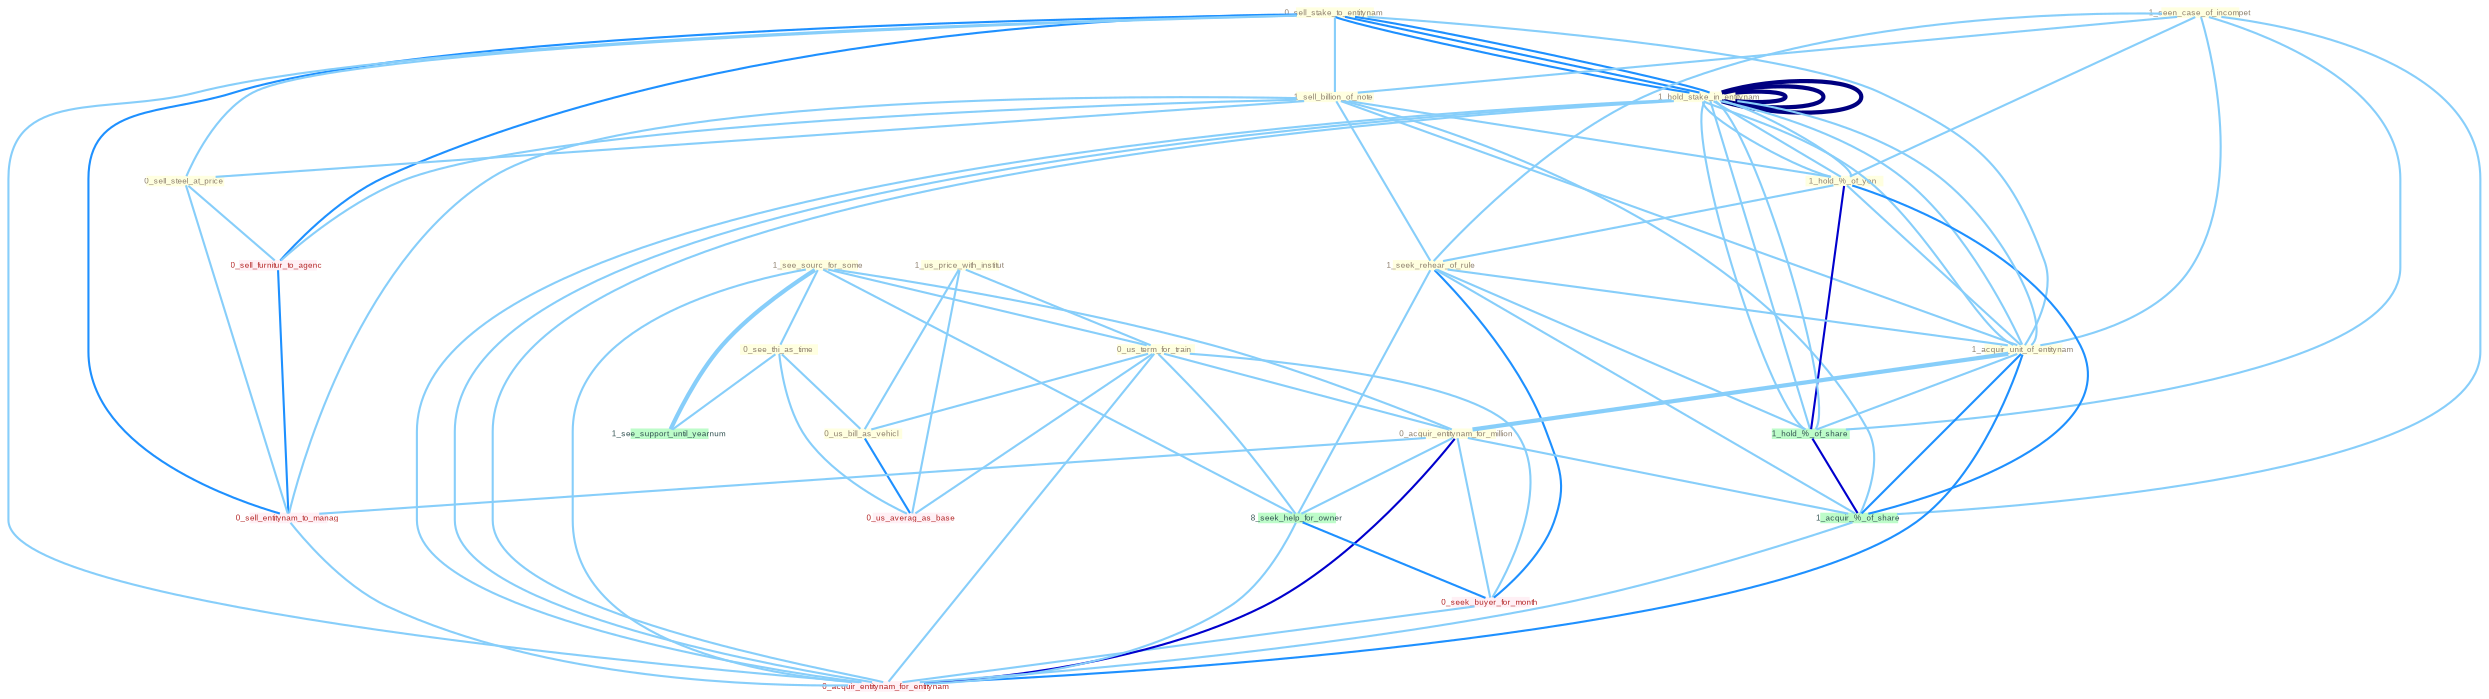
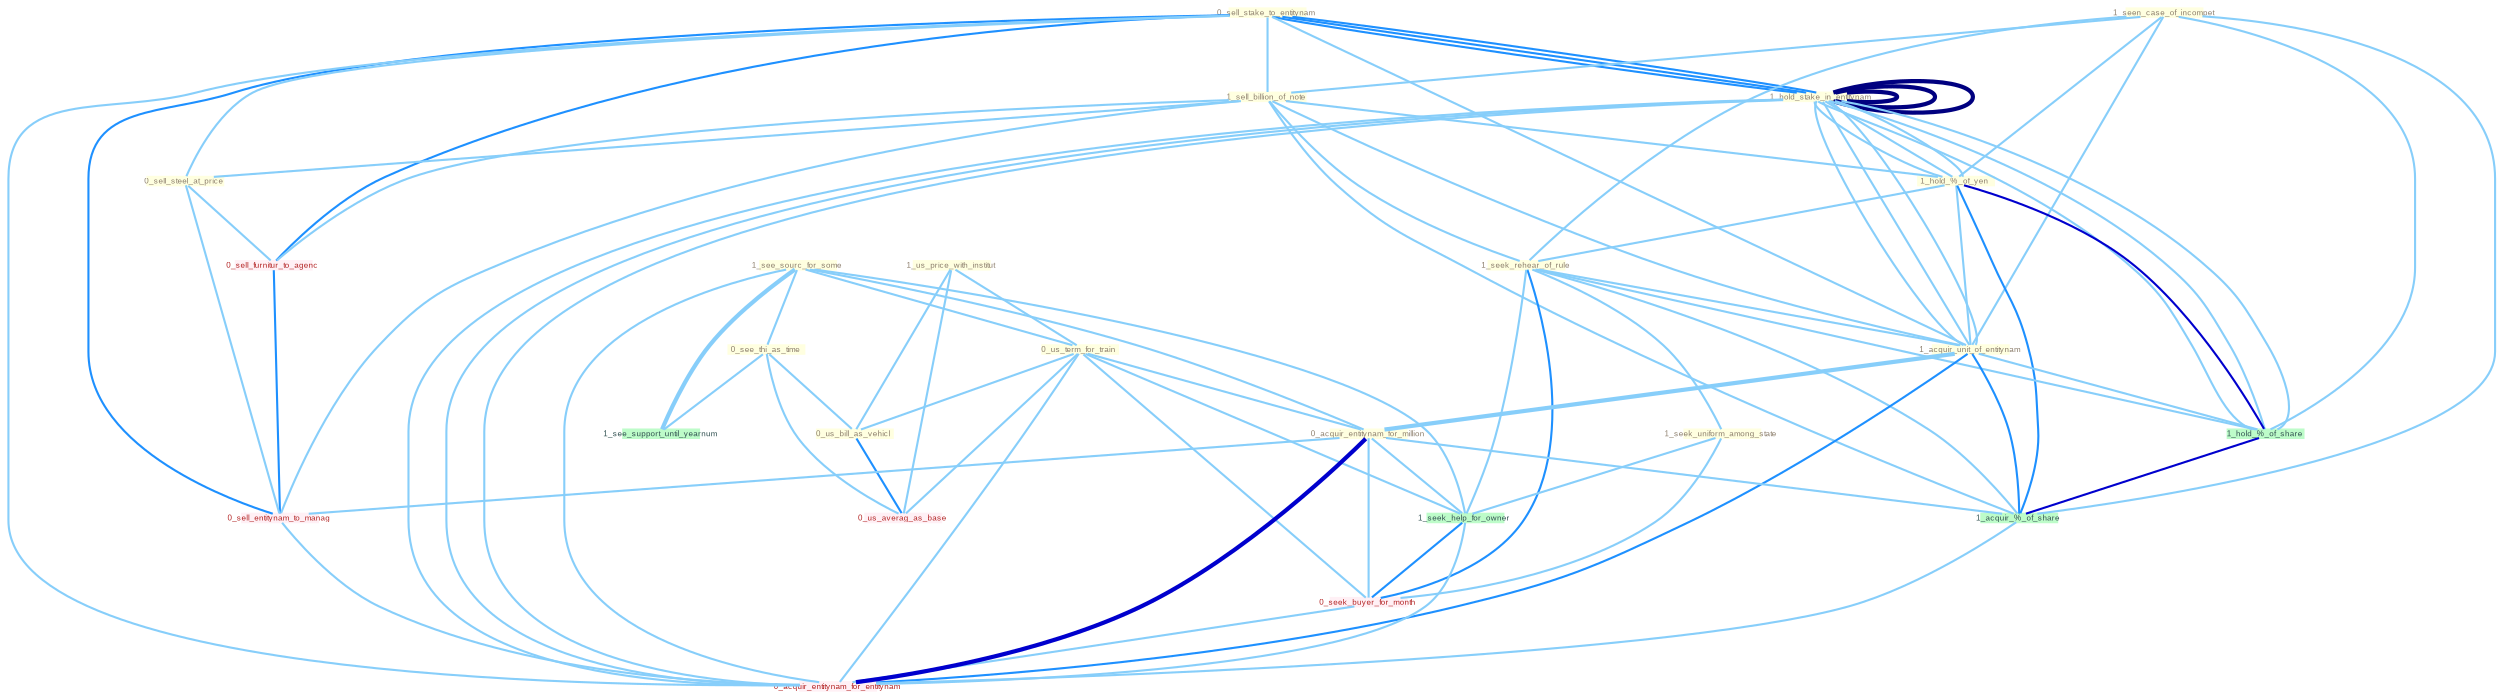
none -> (1722, 434)
(1297, 518) -> (1465, 518)
(1234, 619) -> (1134, 609)
